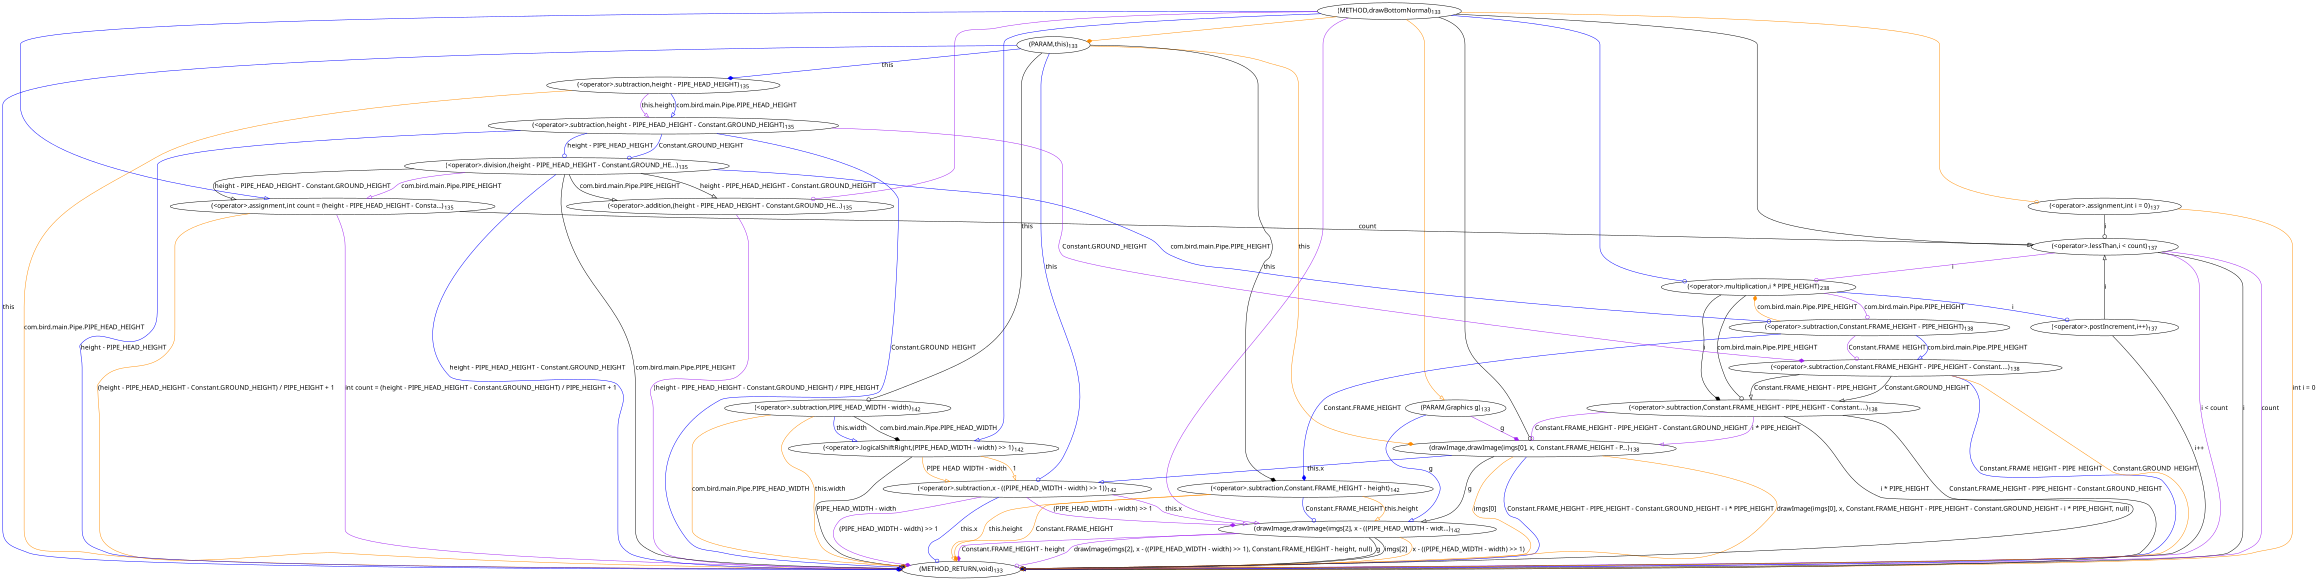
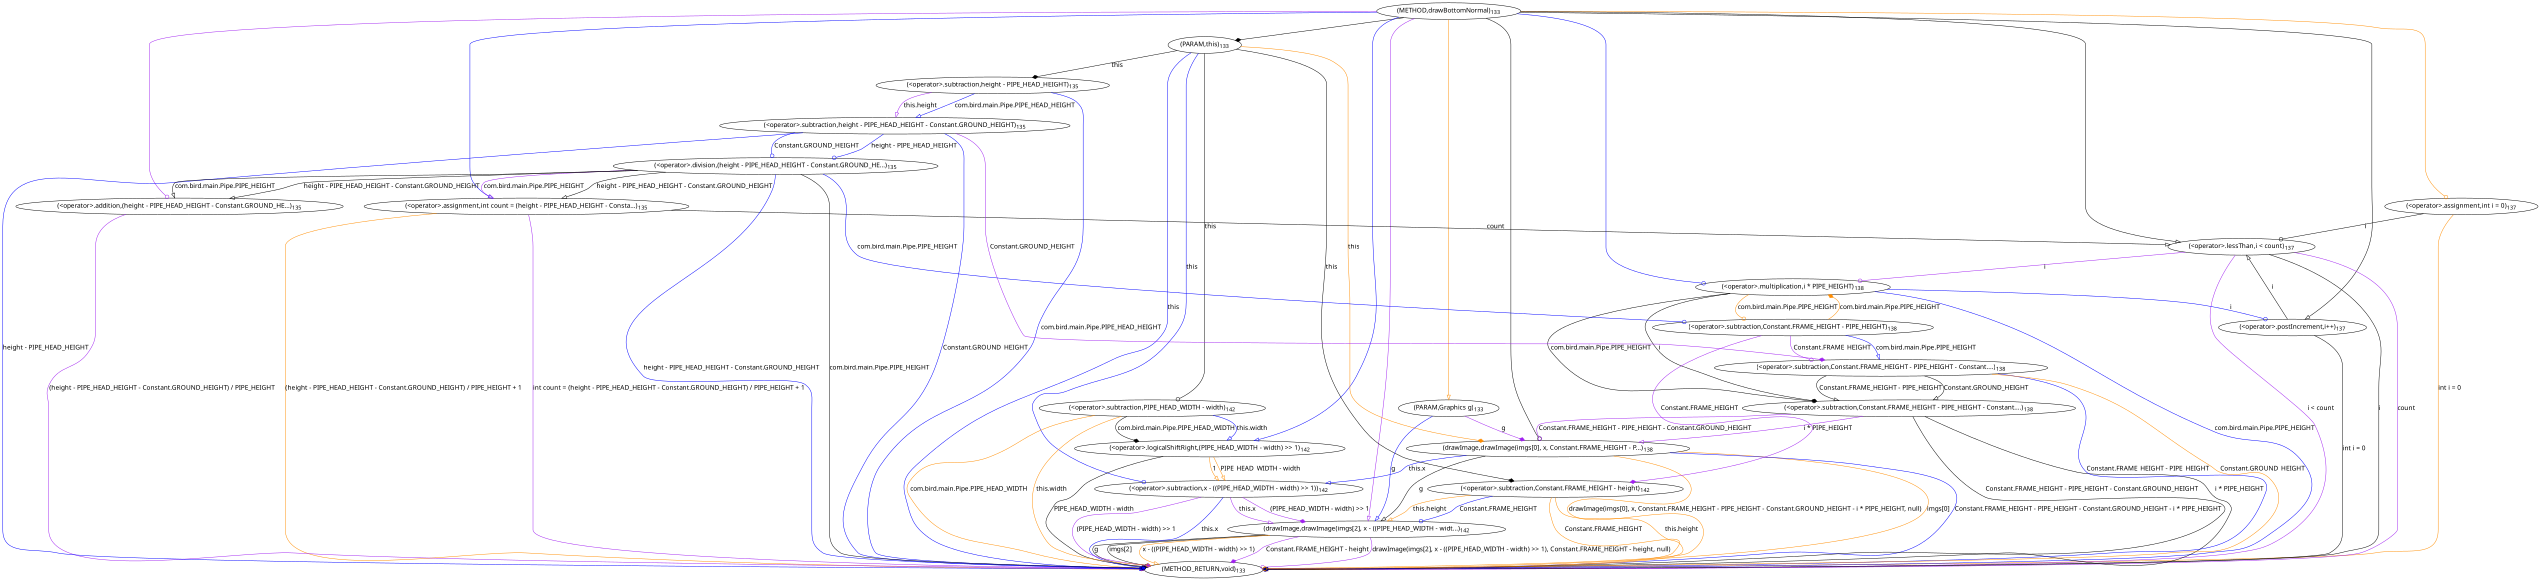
none -> (2095, 23)
(1214, 29) -> (1322, 29)
(877, 63) -> (1108, 64)
(1825, 286) -> (1859, 286)
(1849, 299) -> (1737, 305)
(1510, 359) -> (1744, 420)
(2200, 449) -> (2354, 449)
(28, 543) -> (925, 423)
none -> (2245, 548)
